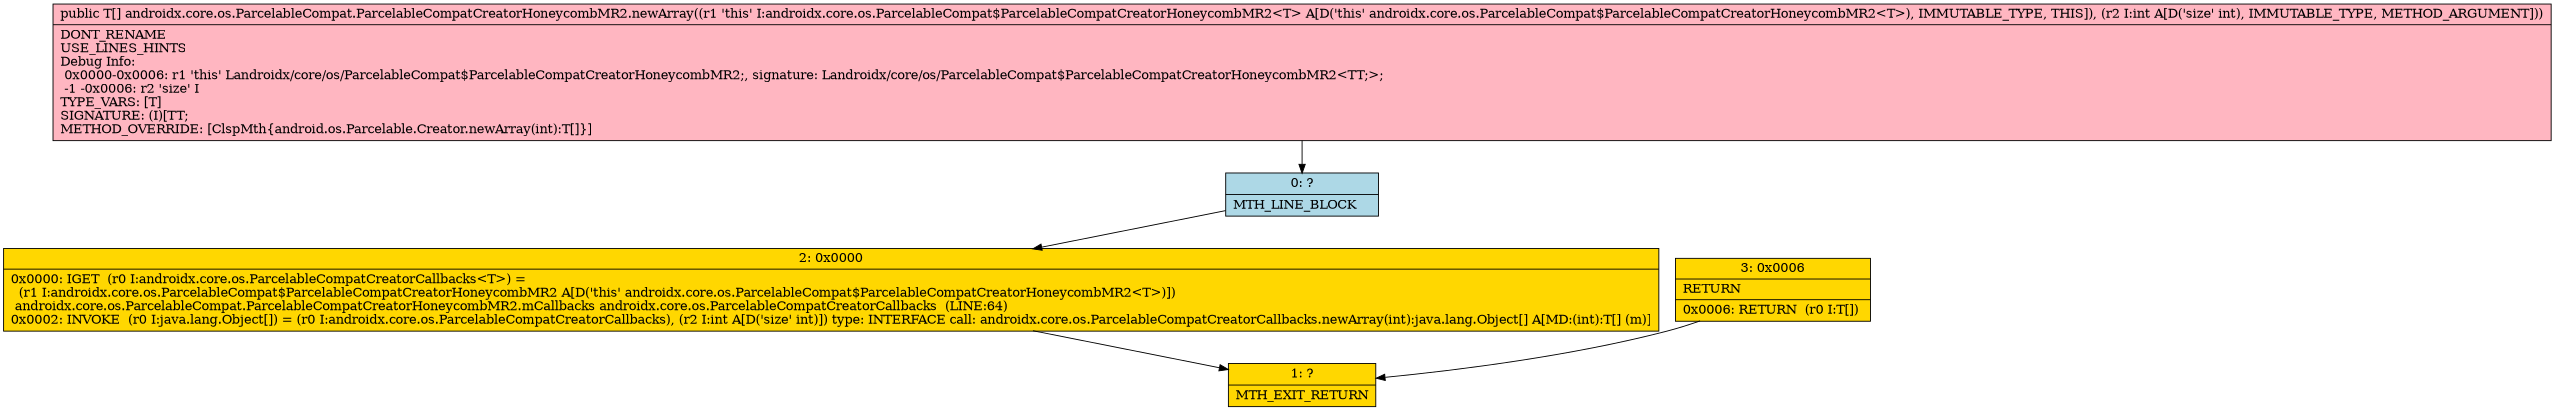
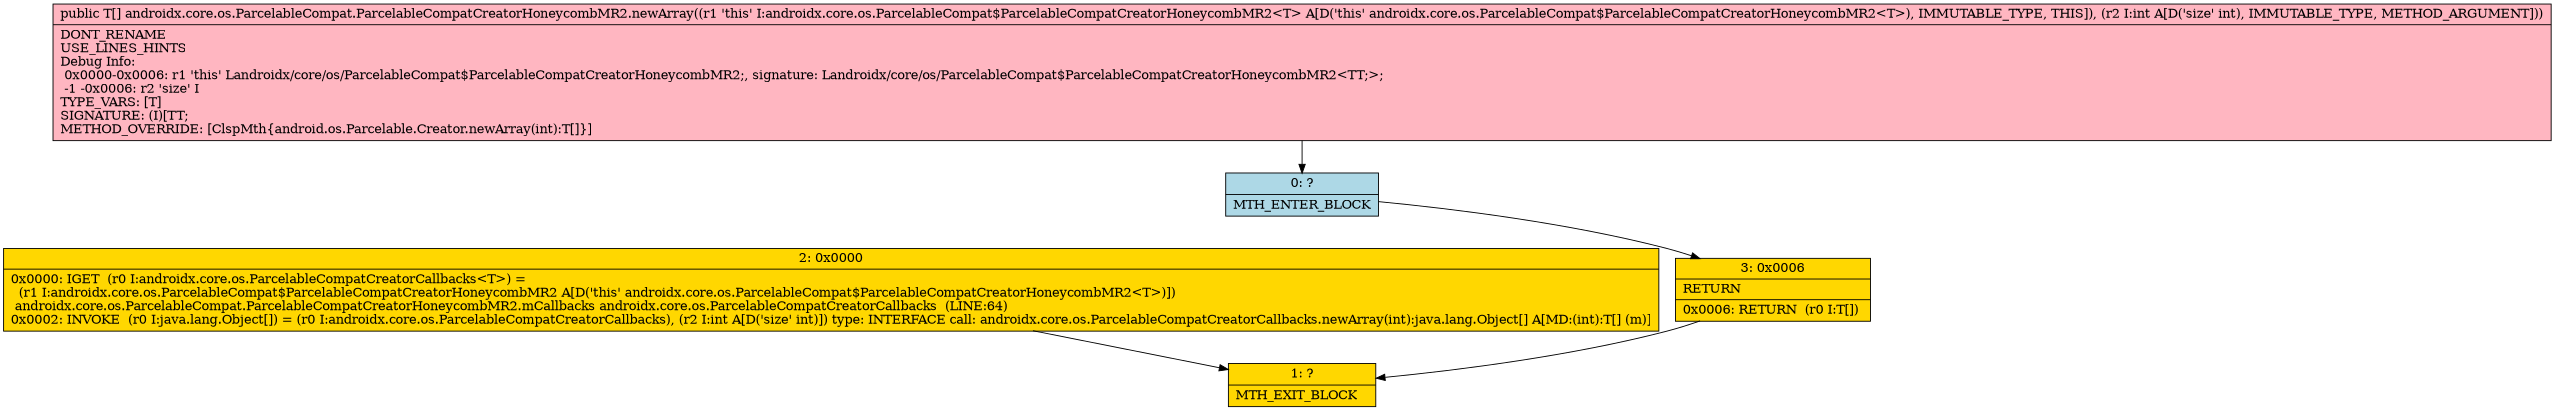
(1295, 205) -> (1302, 205)
(1134, 229) -> (1536, 222)
(1302, 395) -> (1297, 395)
